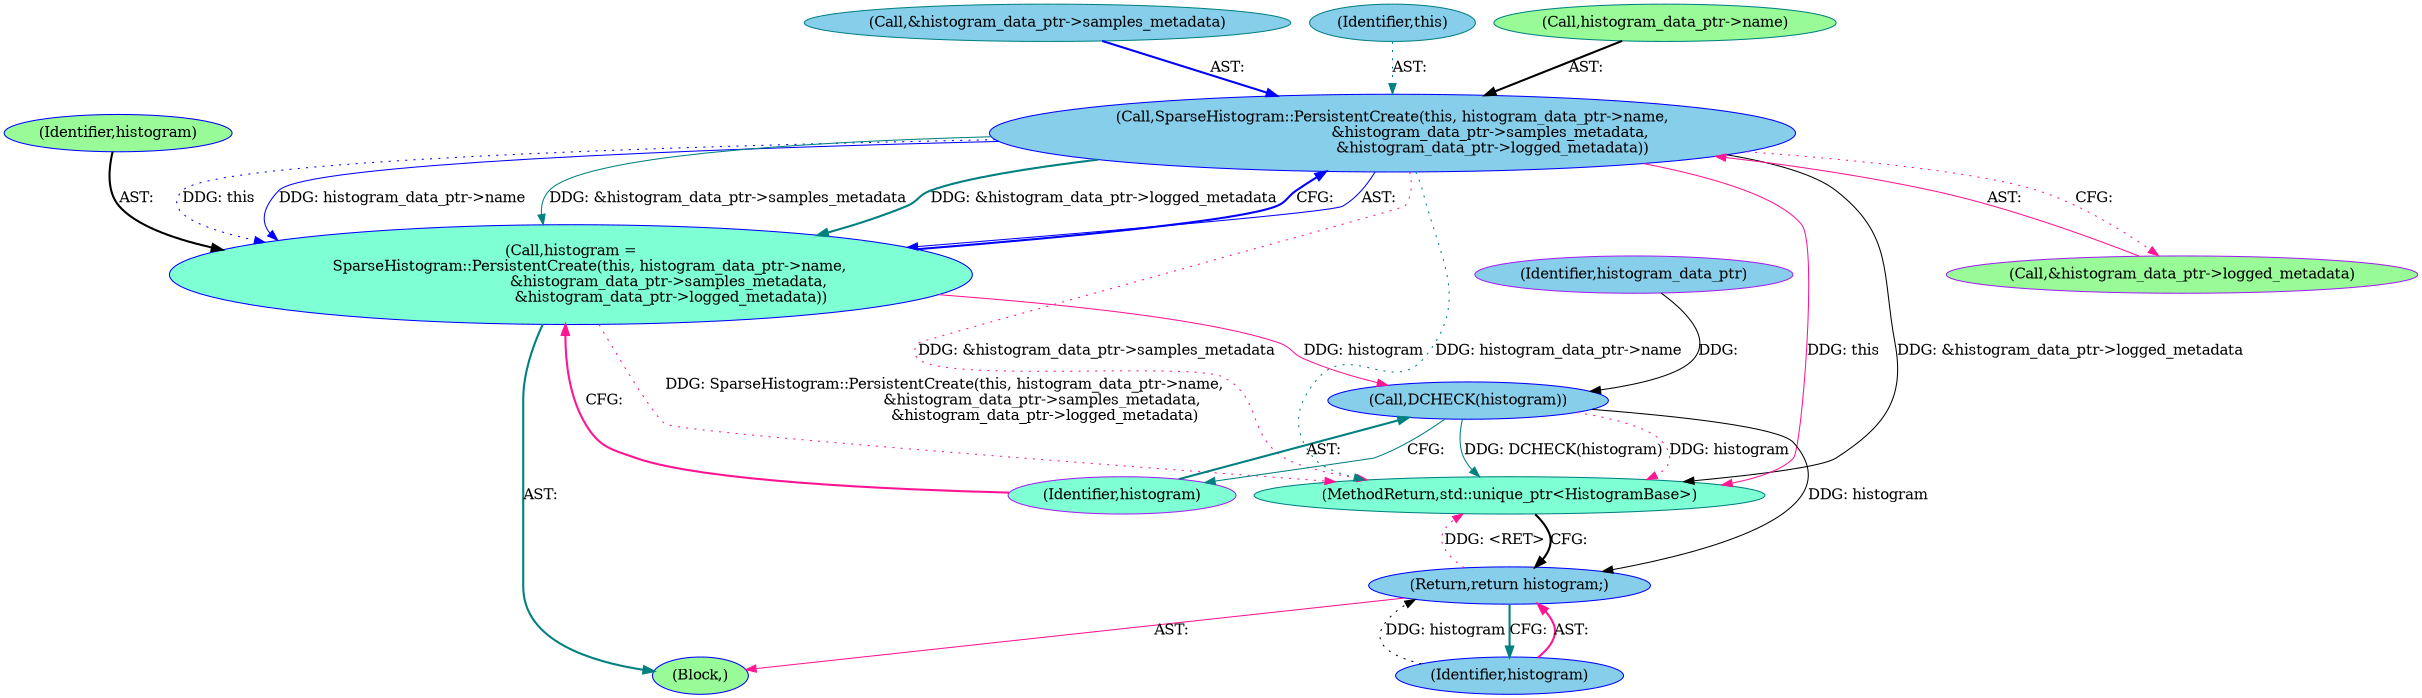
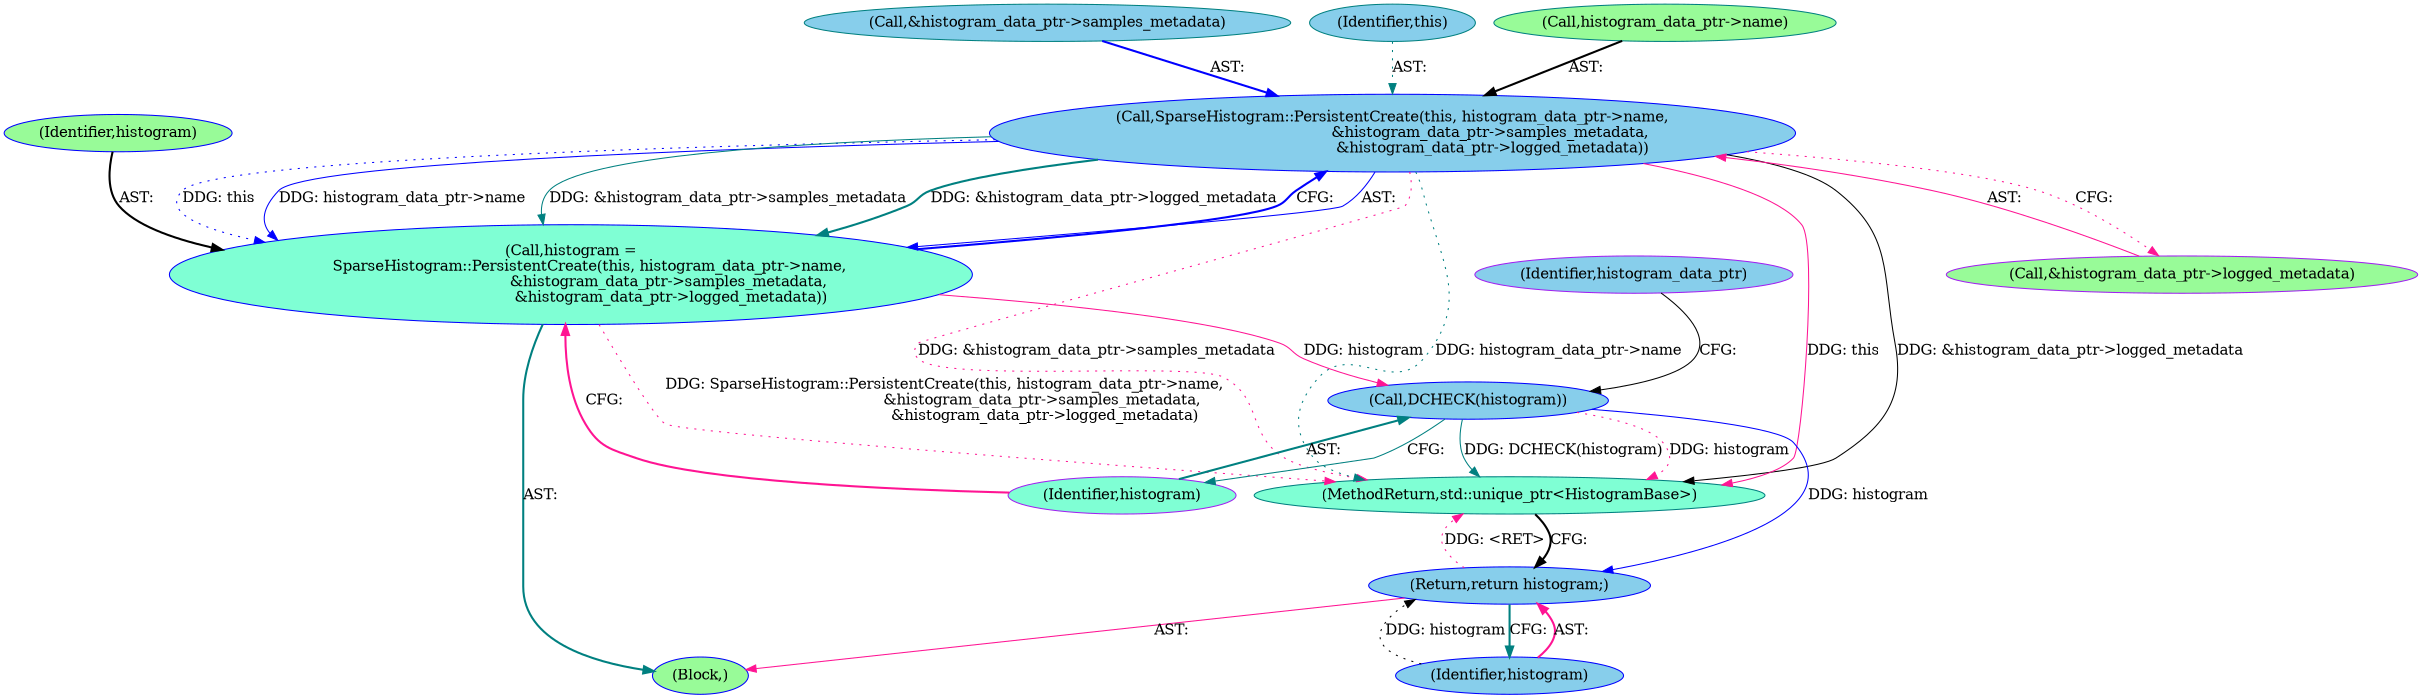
(1720, 351) -> (1720, 351)
(1802, 458) -> (1802, 458)
